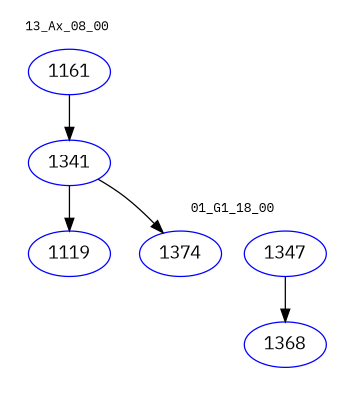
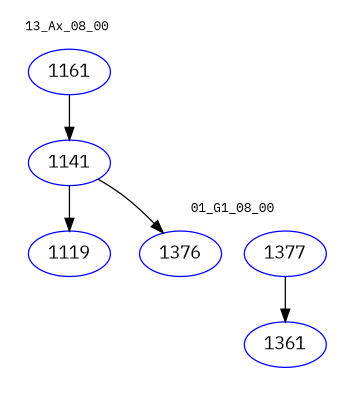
(69, 163) -> (69, 163)
(233, 209) -> (233, 209)
(181, 254) -> (181, 254)
(285, 254) -> (285, 254)
(285, 345) -> (285, 345)
